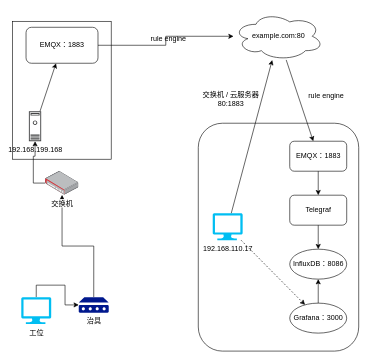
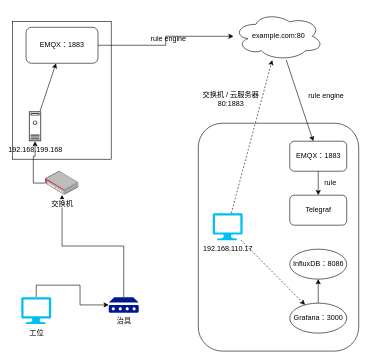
(251, 139) -> (251, 139)
none -> (330, 183)
(318, 243) -> none
(94, 305) -> (124, 305)
